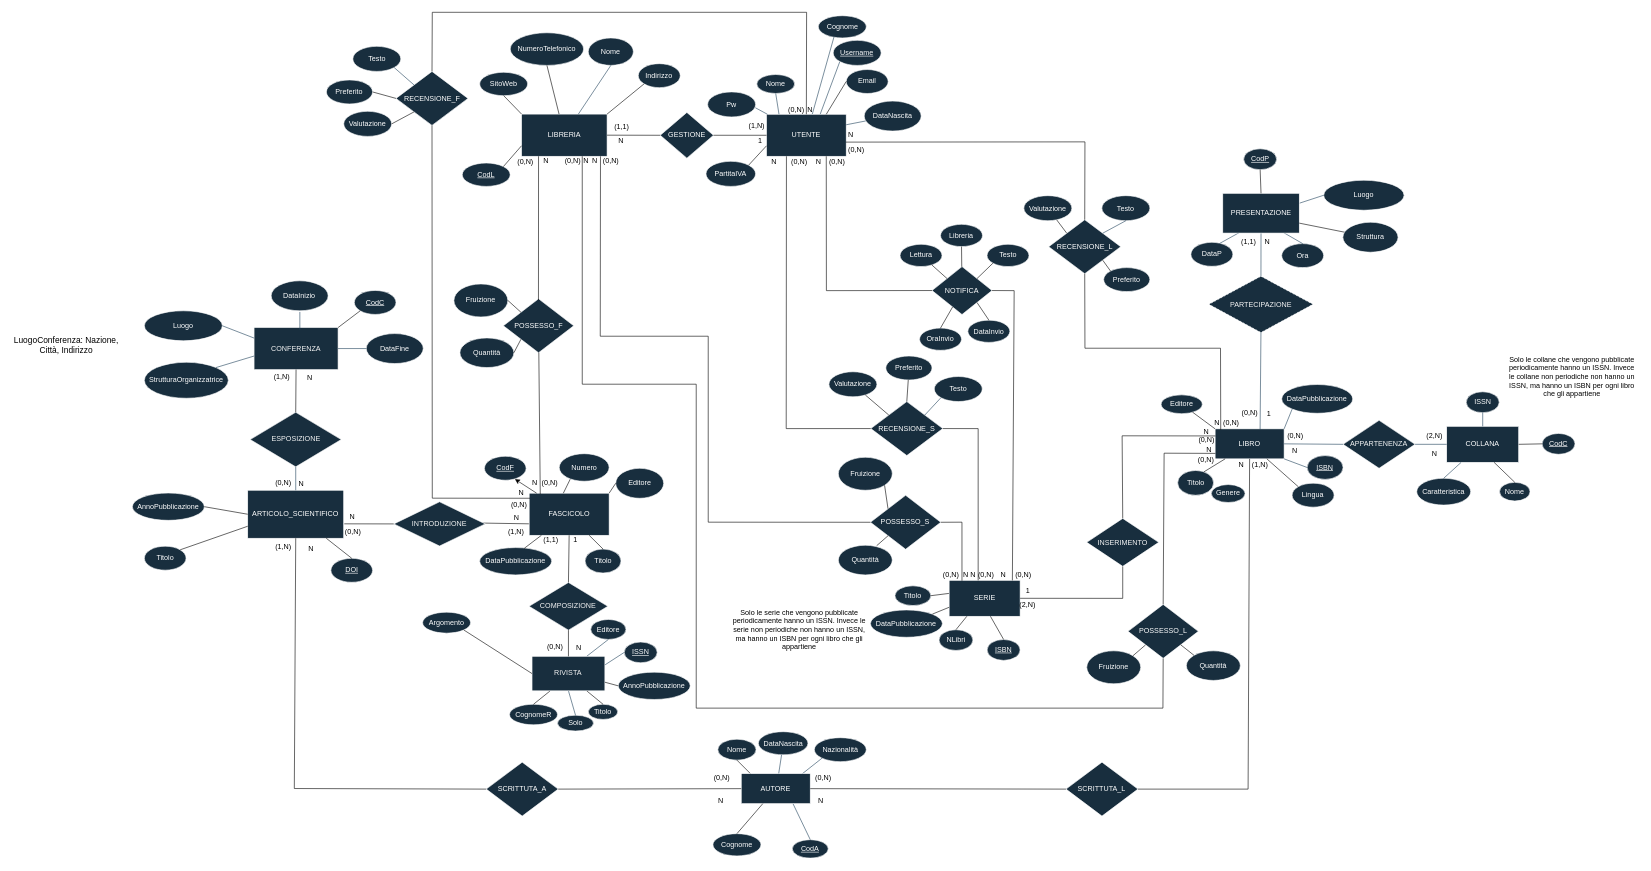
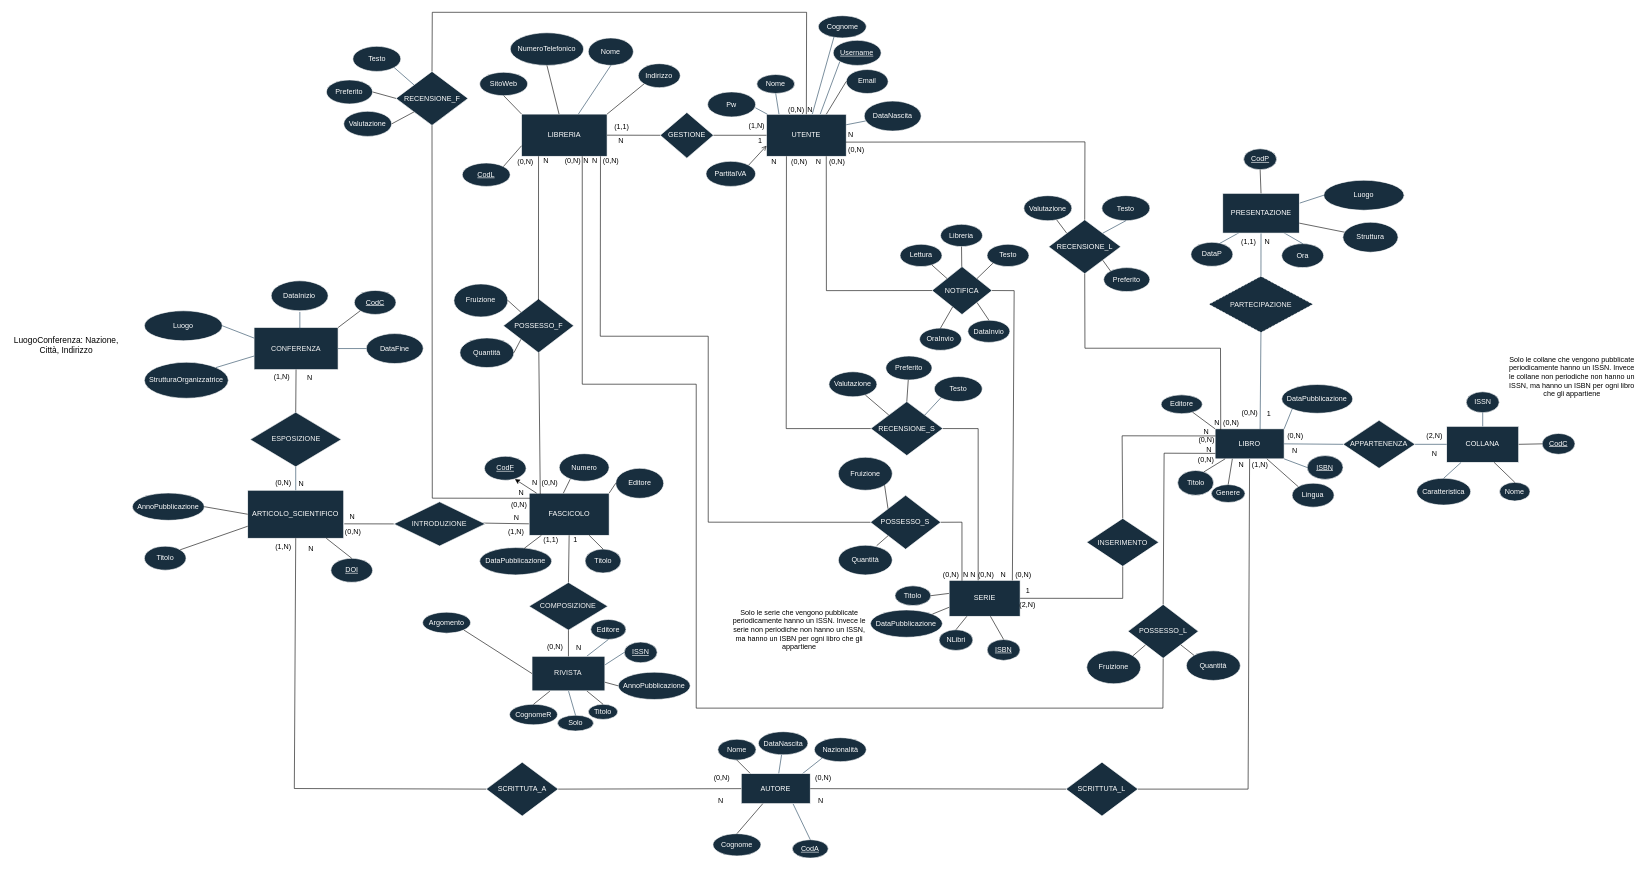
(764, 149) -> (764, 149)
none -> (1230, 472)
